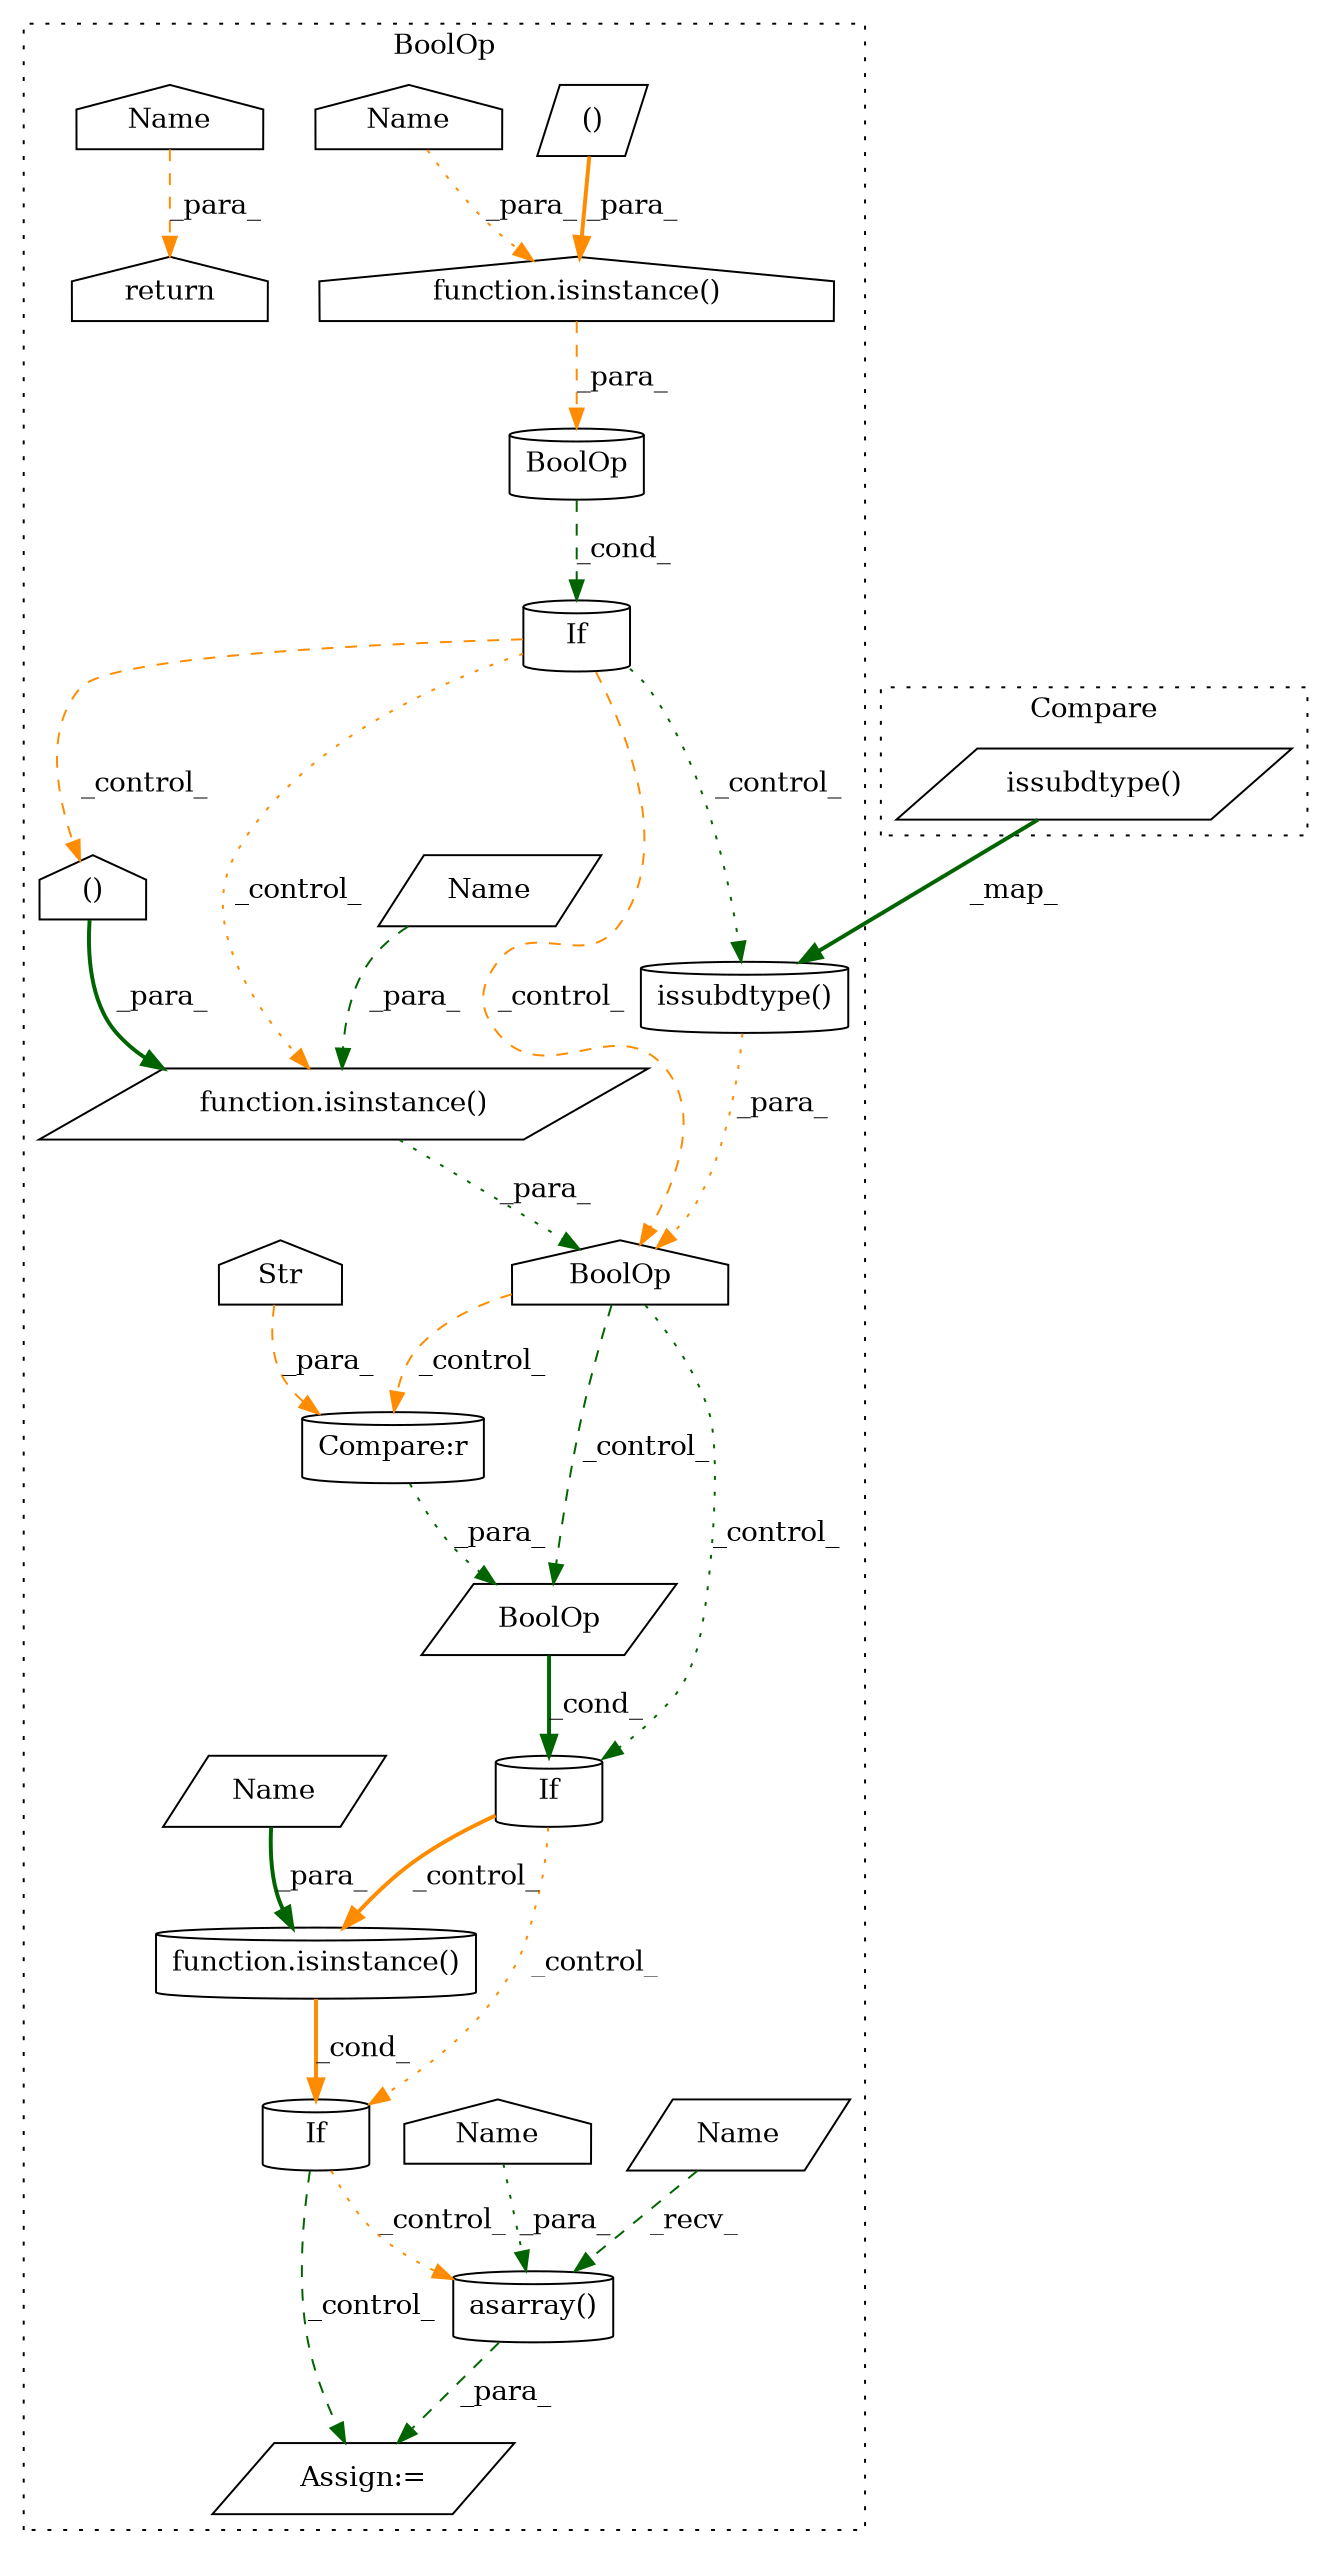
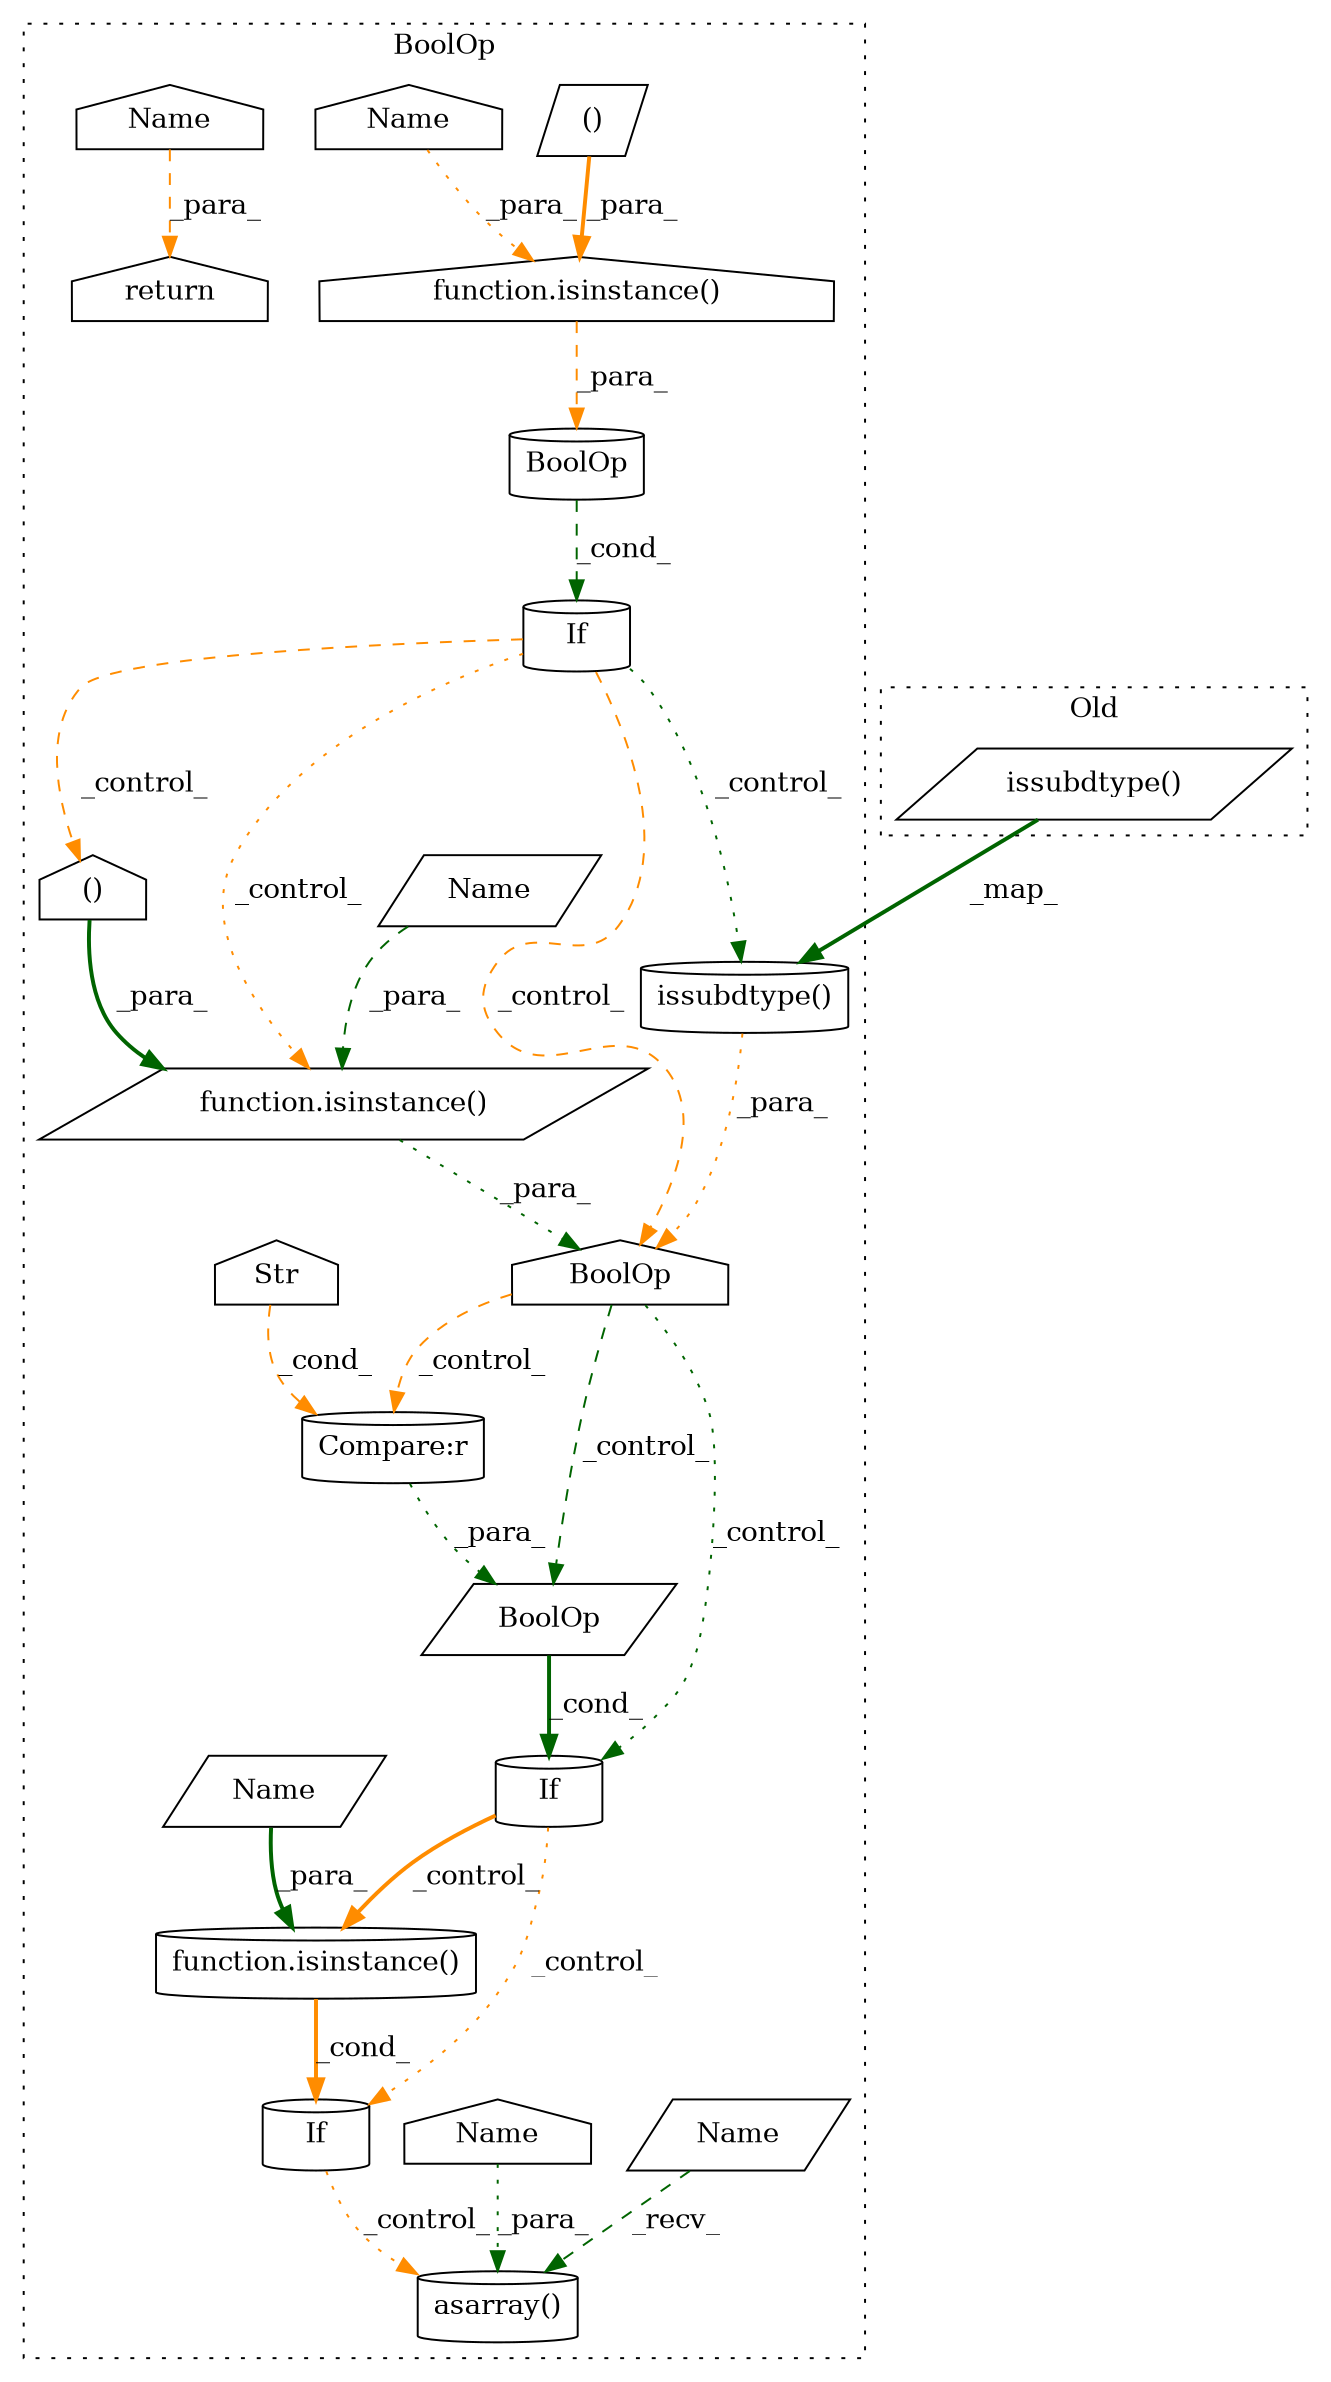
(1094, 710) -> (1094, 710)
(328, 1362) -> (326, 1362)
(363, 2479) -> none
